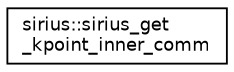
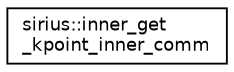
(117, 36) -> (117, 36)
